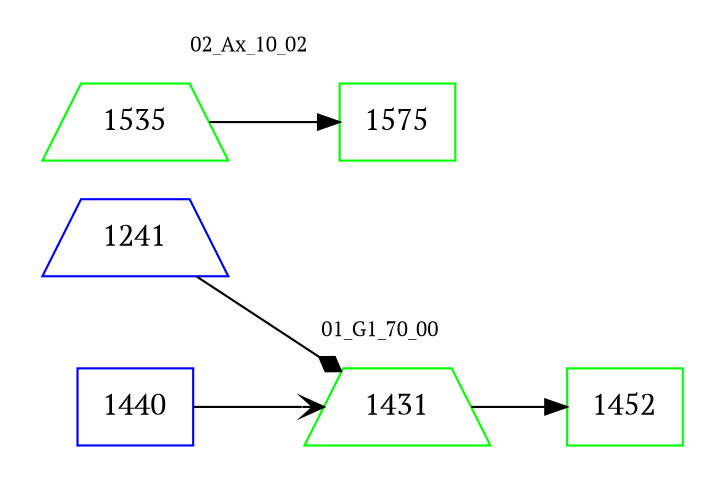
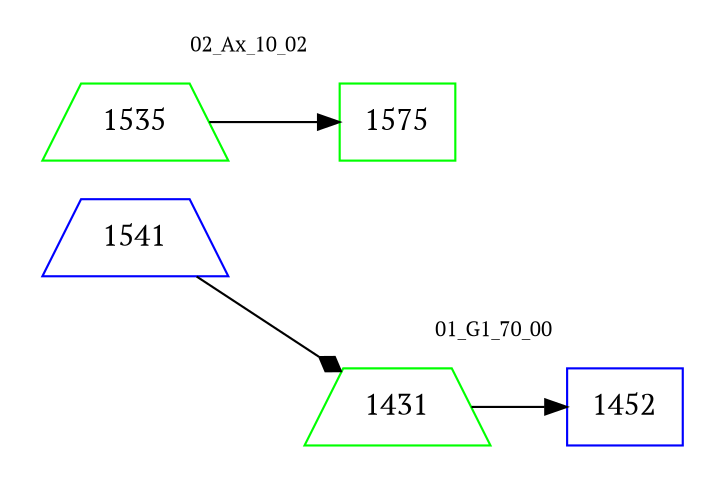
(135, 238) -> (135, 238)
(135, 407) -> none
(625, 407) -> (625, 407)
